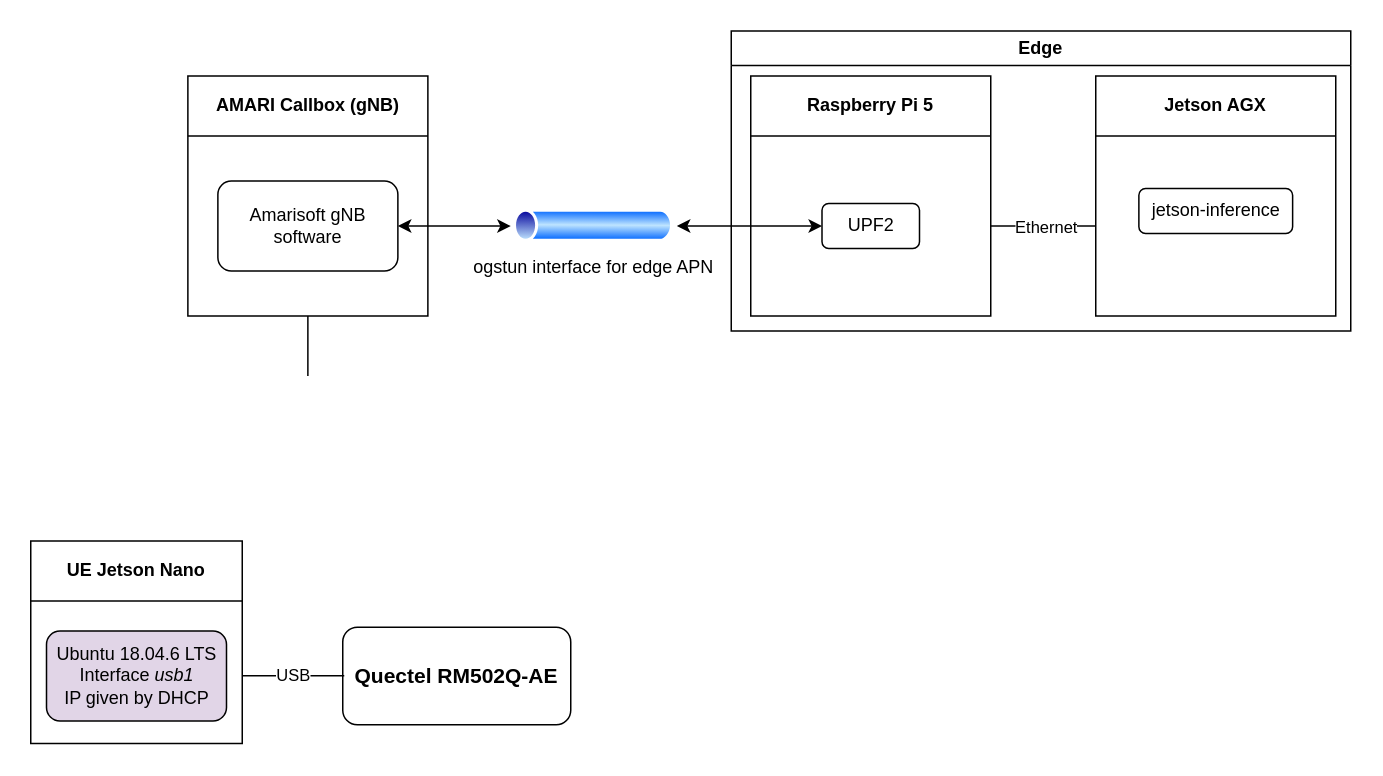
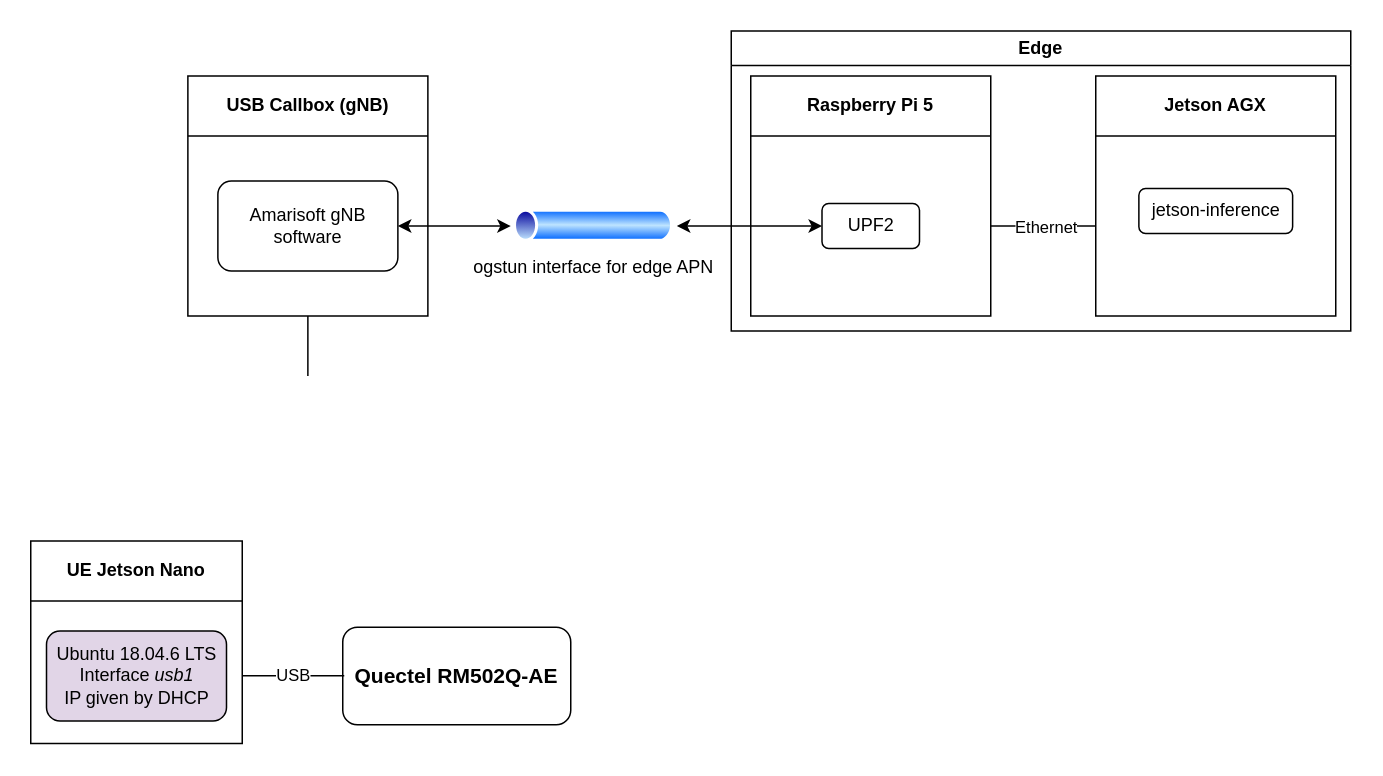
(308, 106) -> (308, 106)
